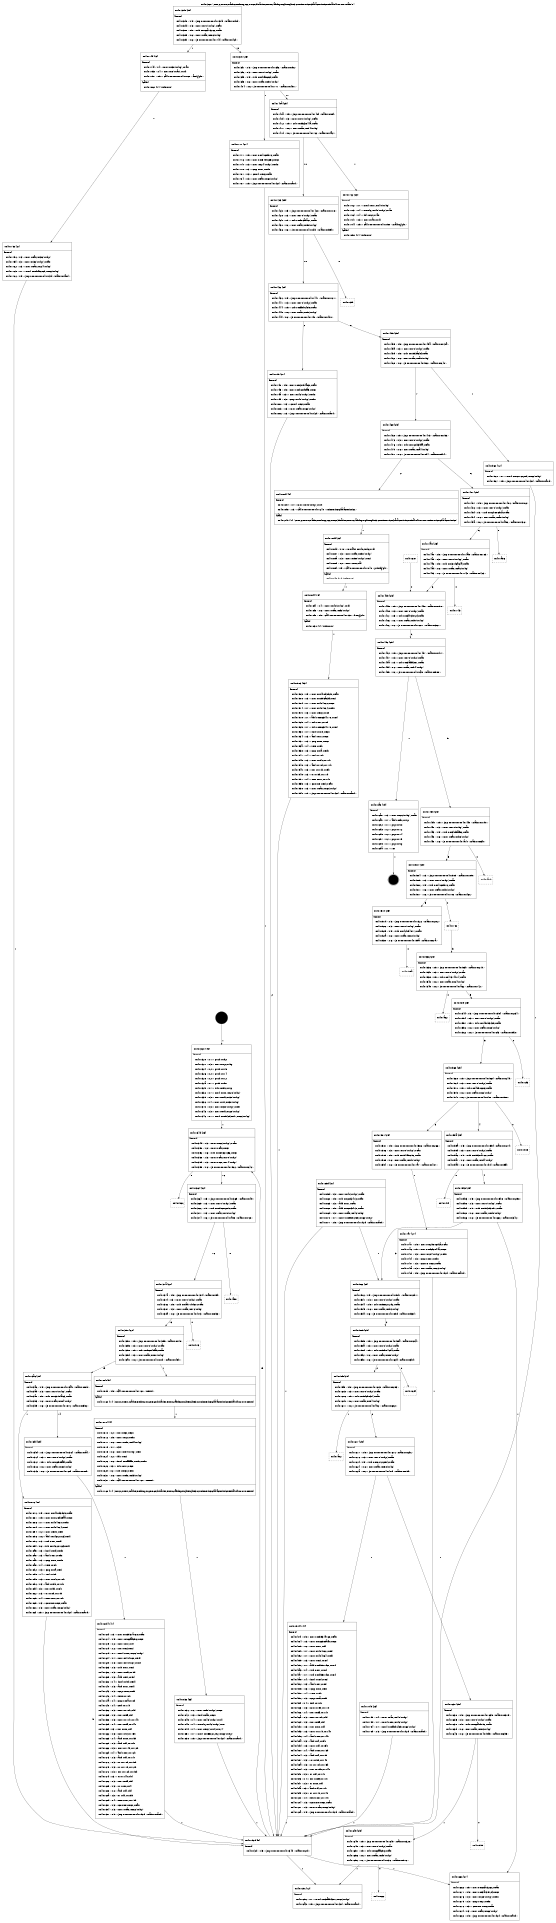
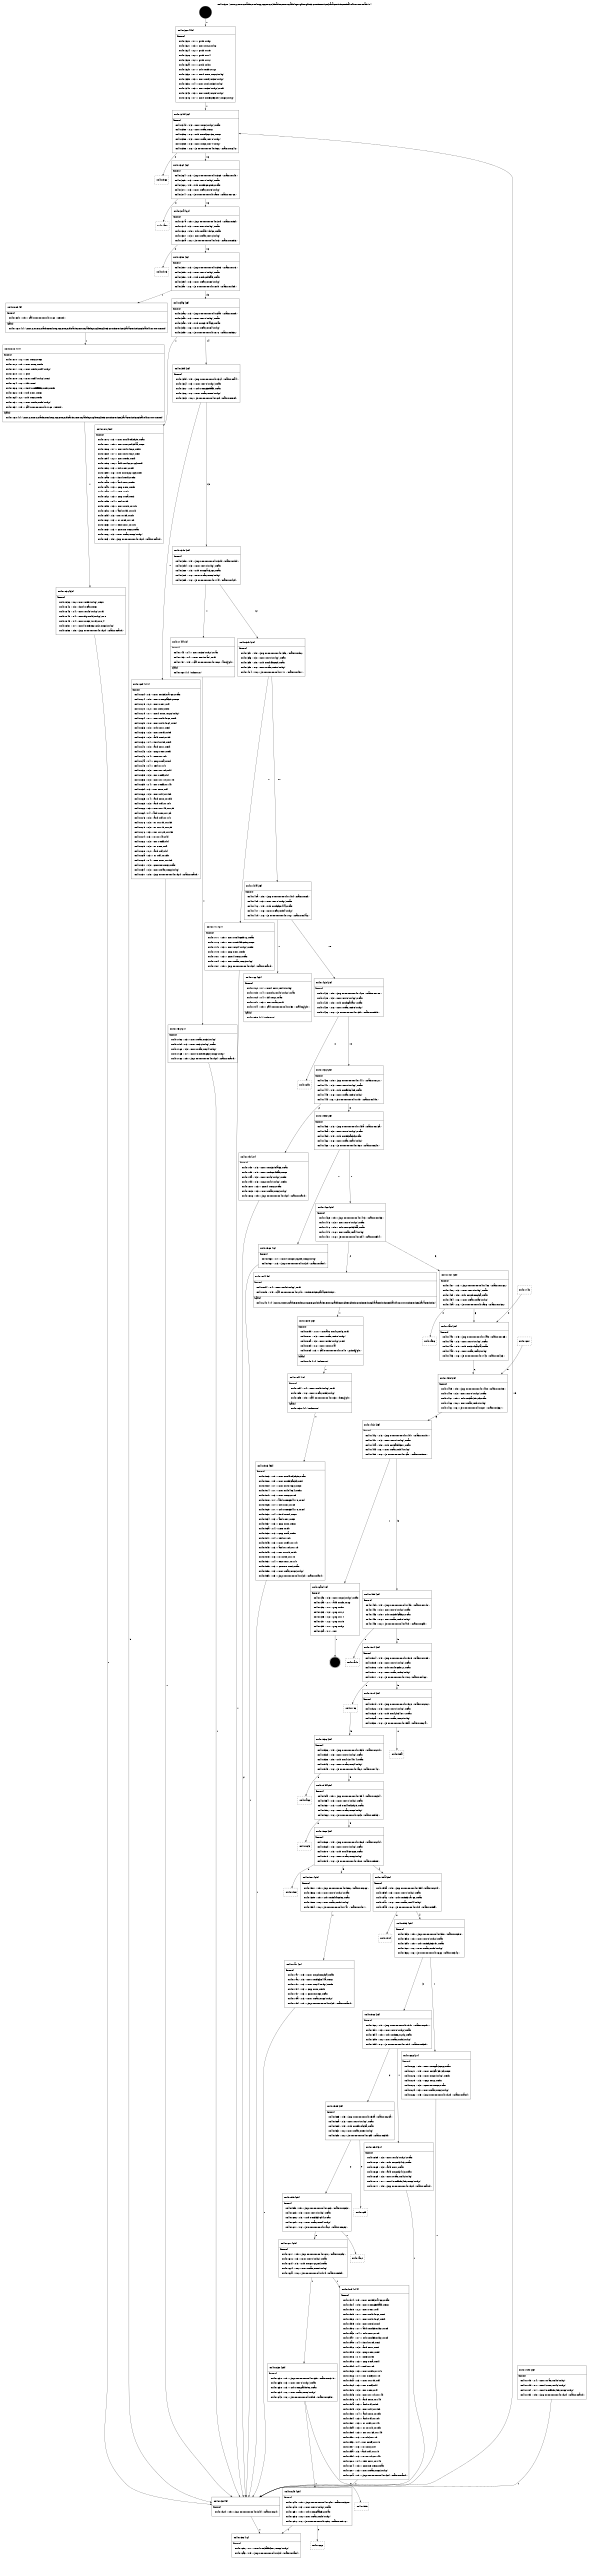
none -> (206, 474)
(455, 591) -> (510, 1308)
(369, 1253) -> (398, 2095)
(377, 1867) -> (436, 2372)
